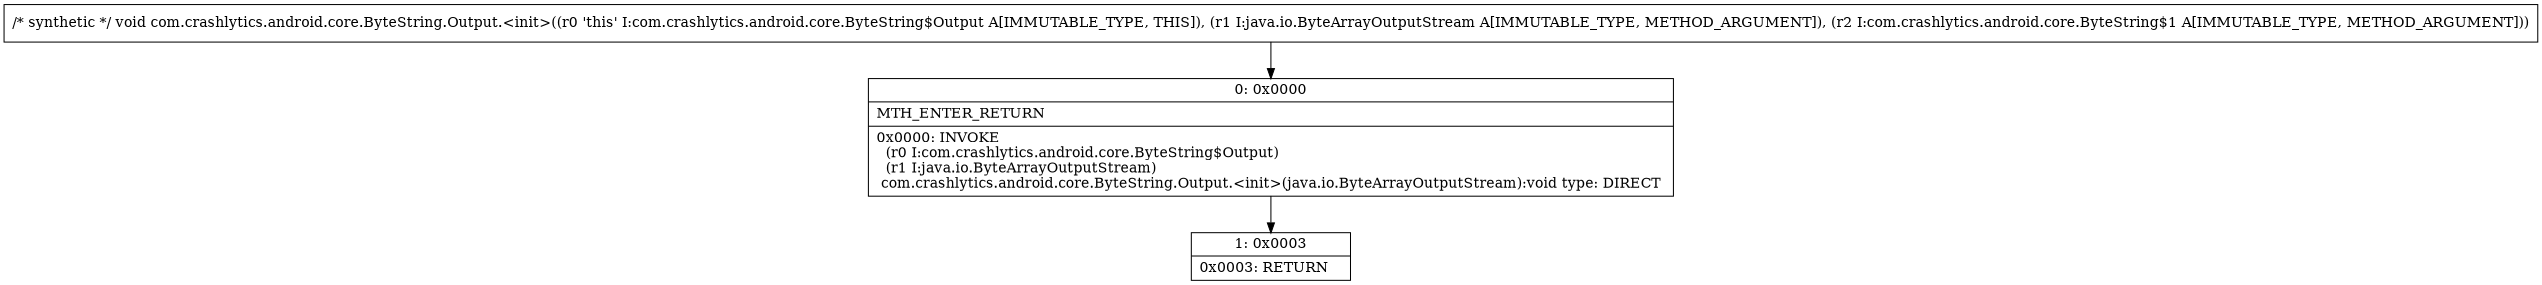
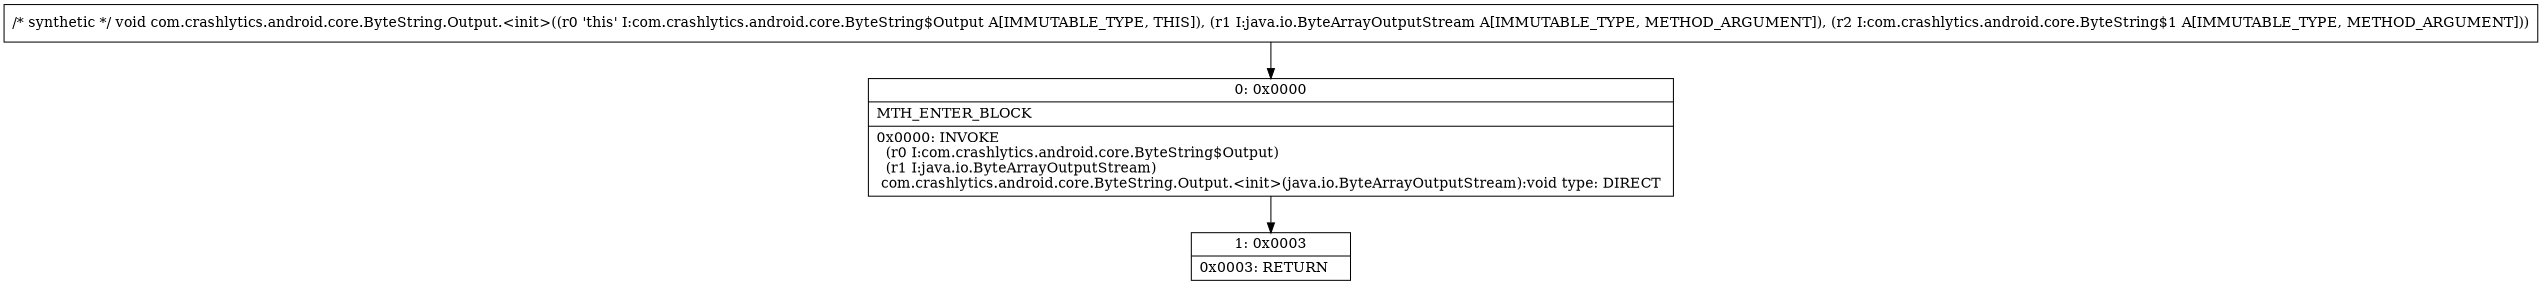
(961, 114) -> (955, 114)
